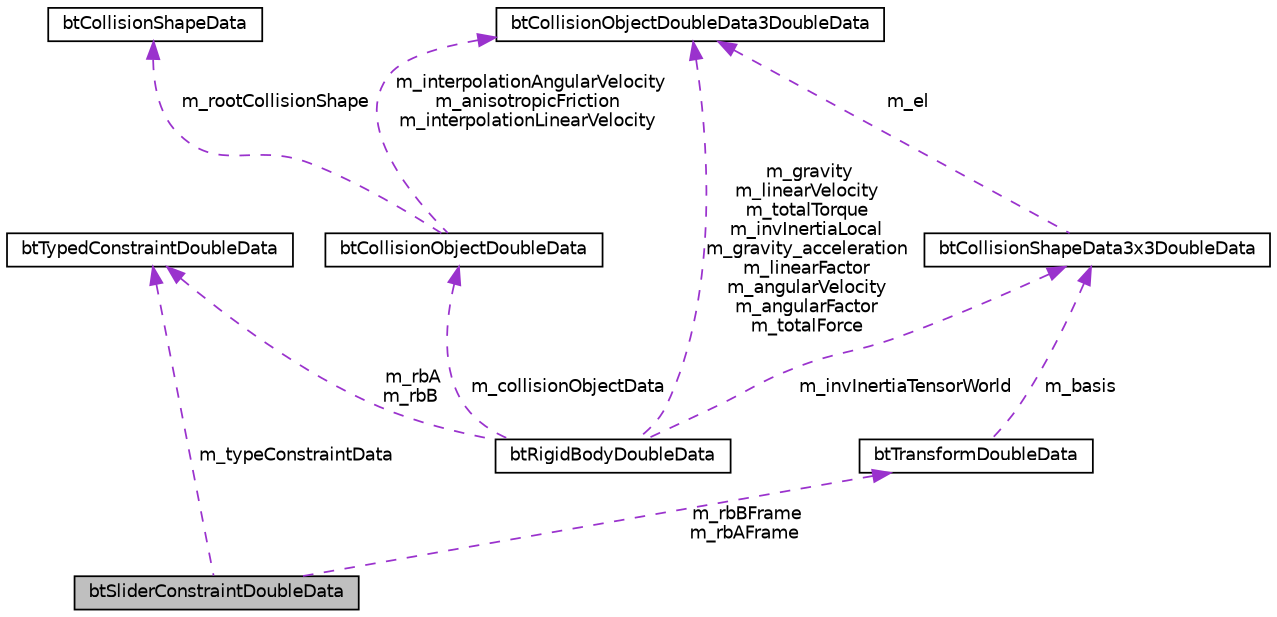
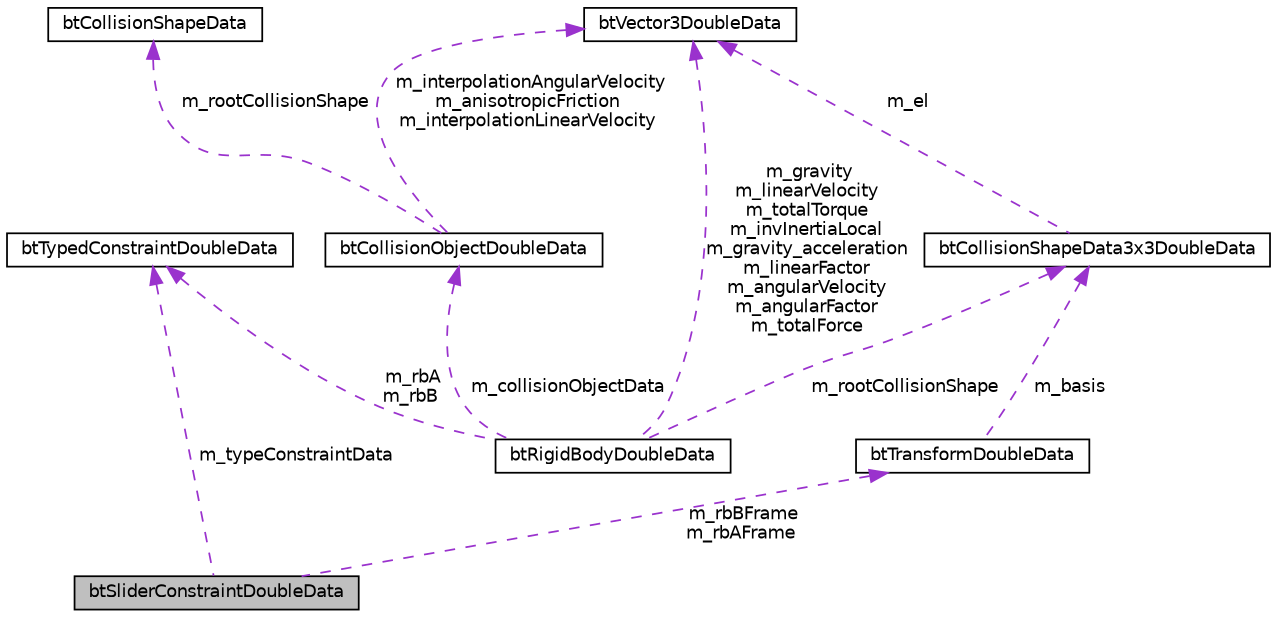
(690, 25) -> (690, 25)
(903, 388) -> (903, 388)
